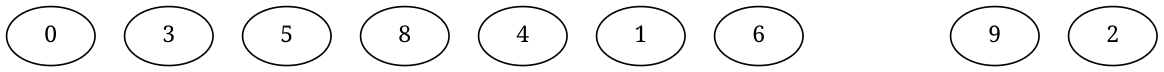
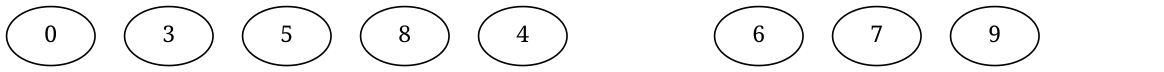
(641, 36) -> none
none -> (877, 36)
(1113, 36) -> none
